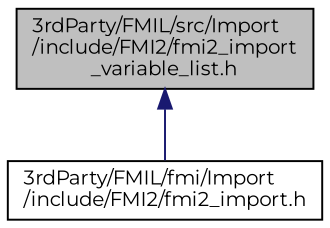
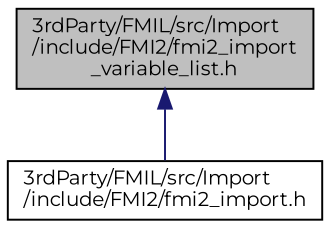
(165, 190) -> (165, 190)
